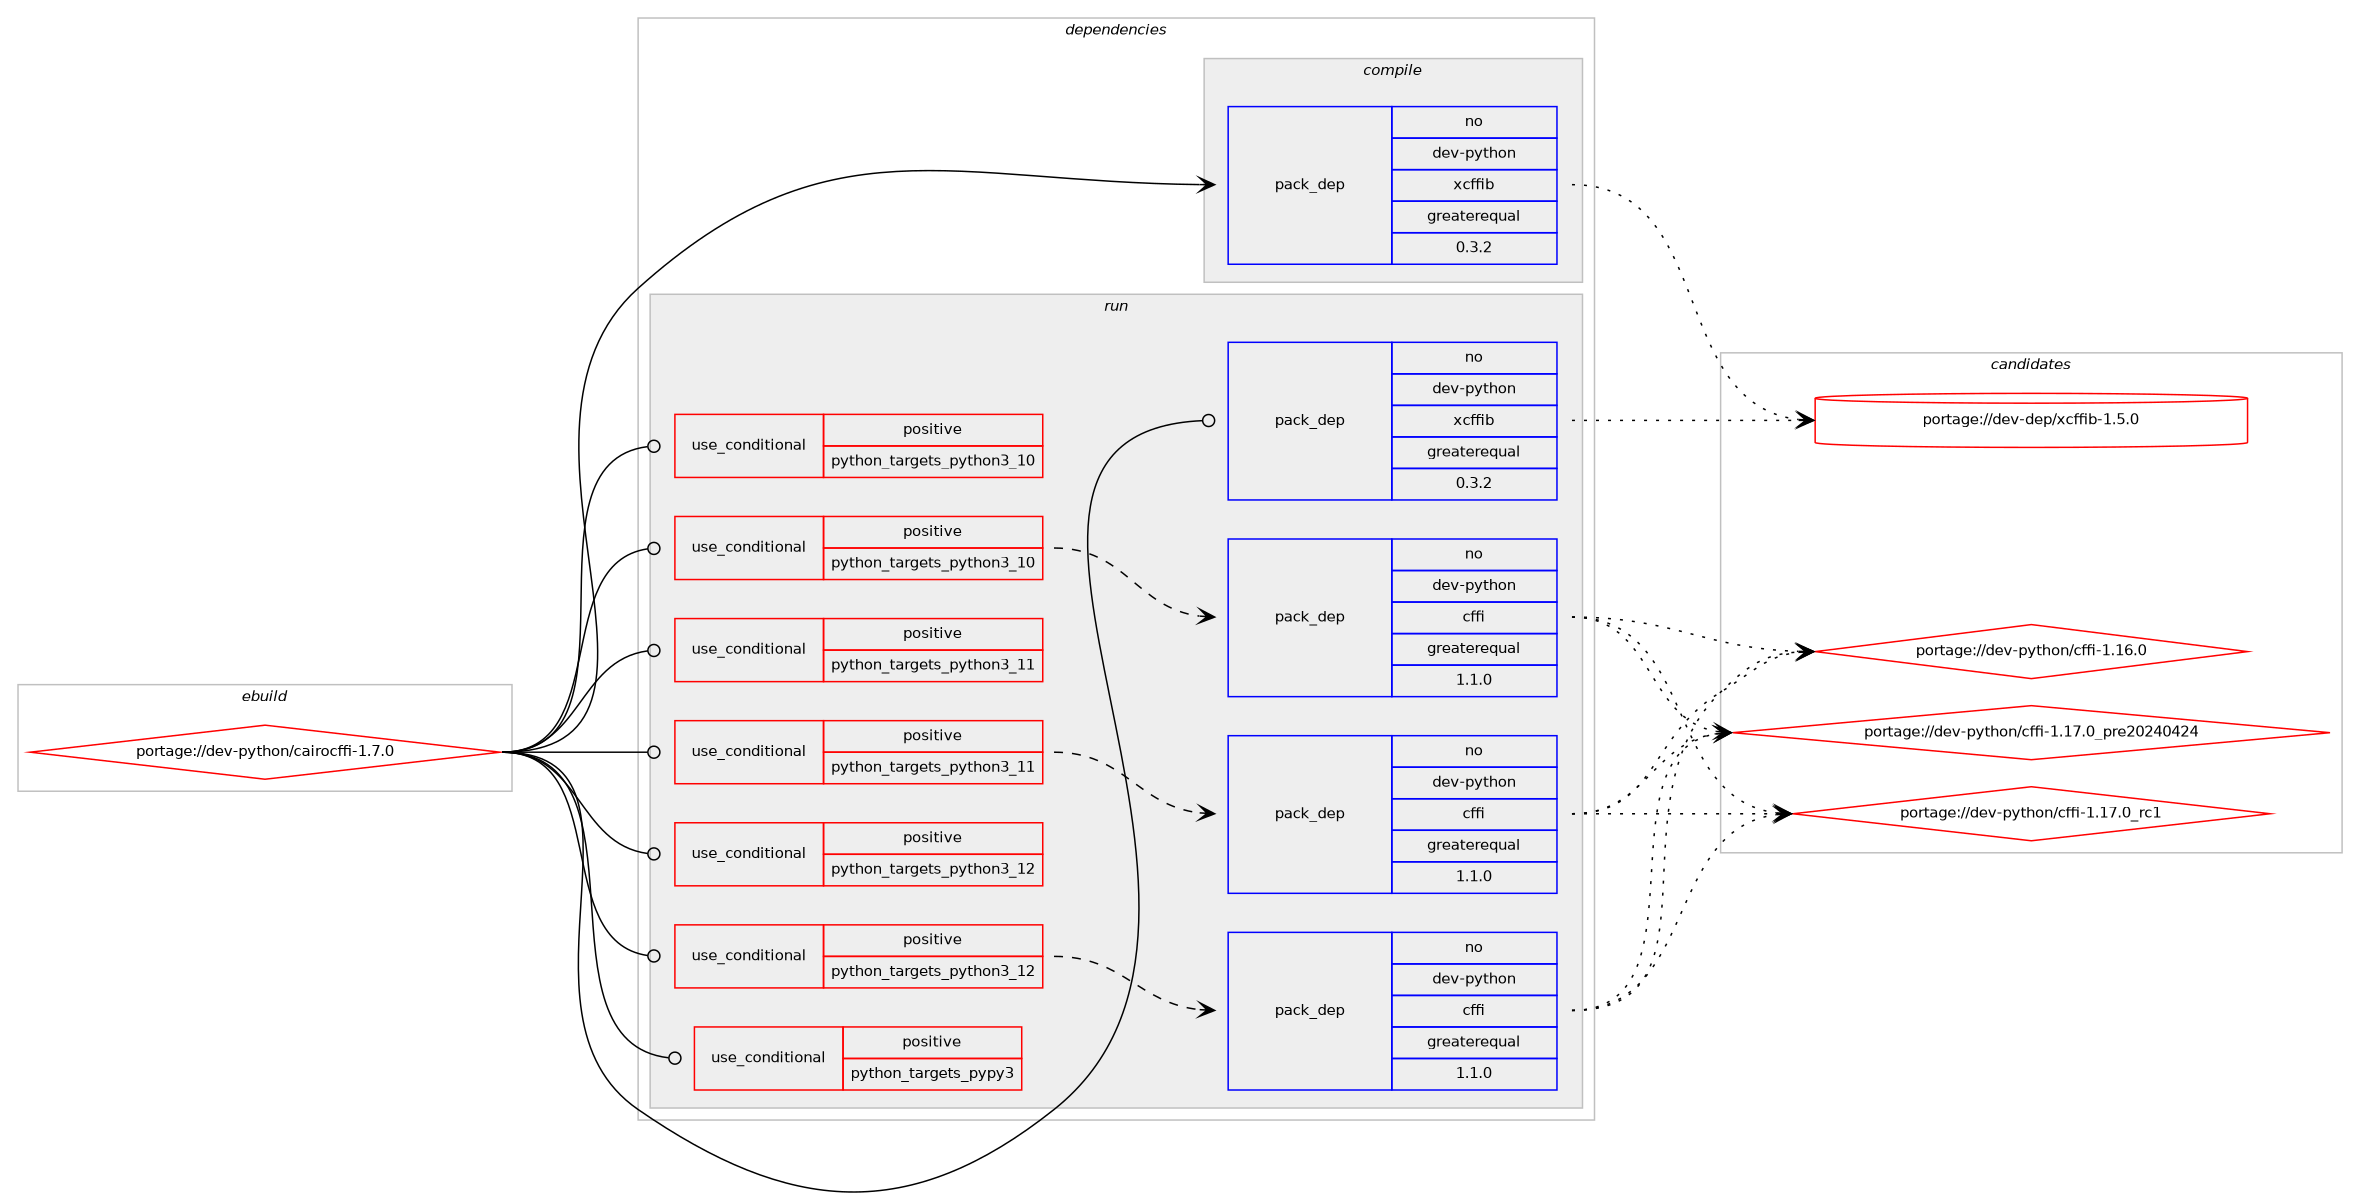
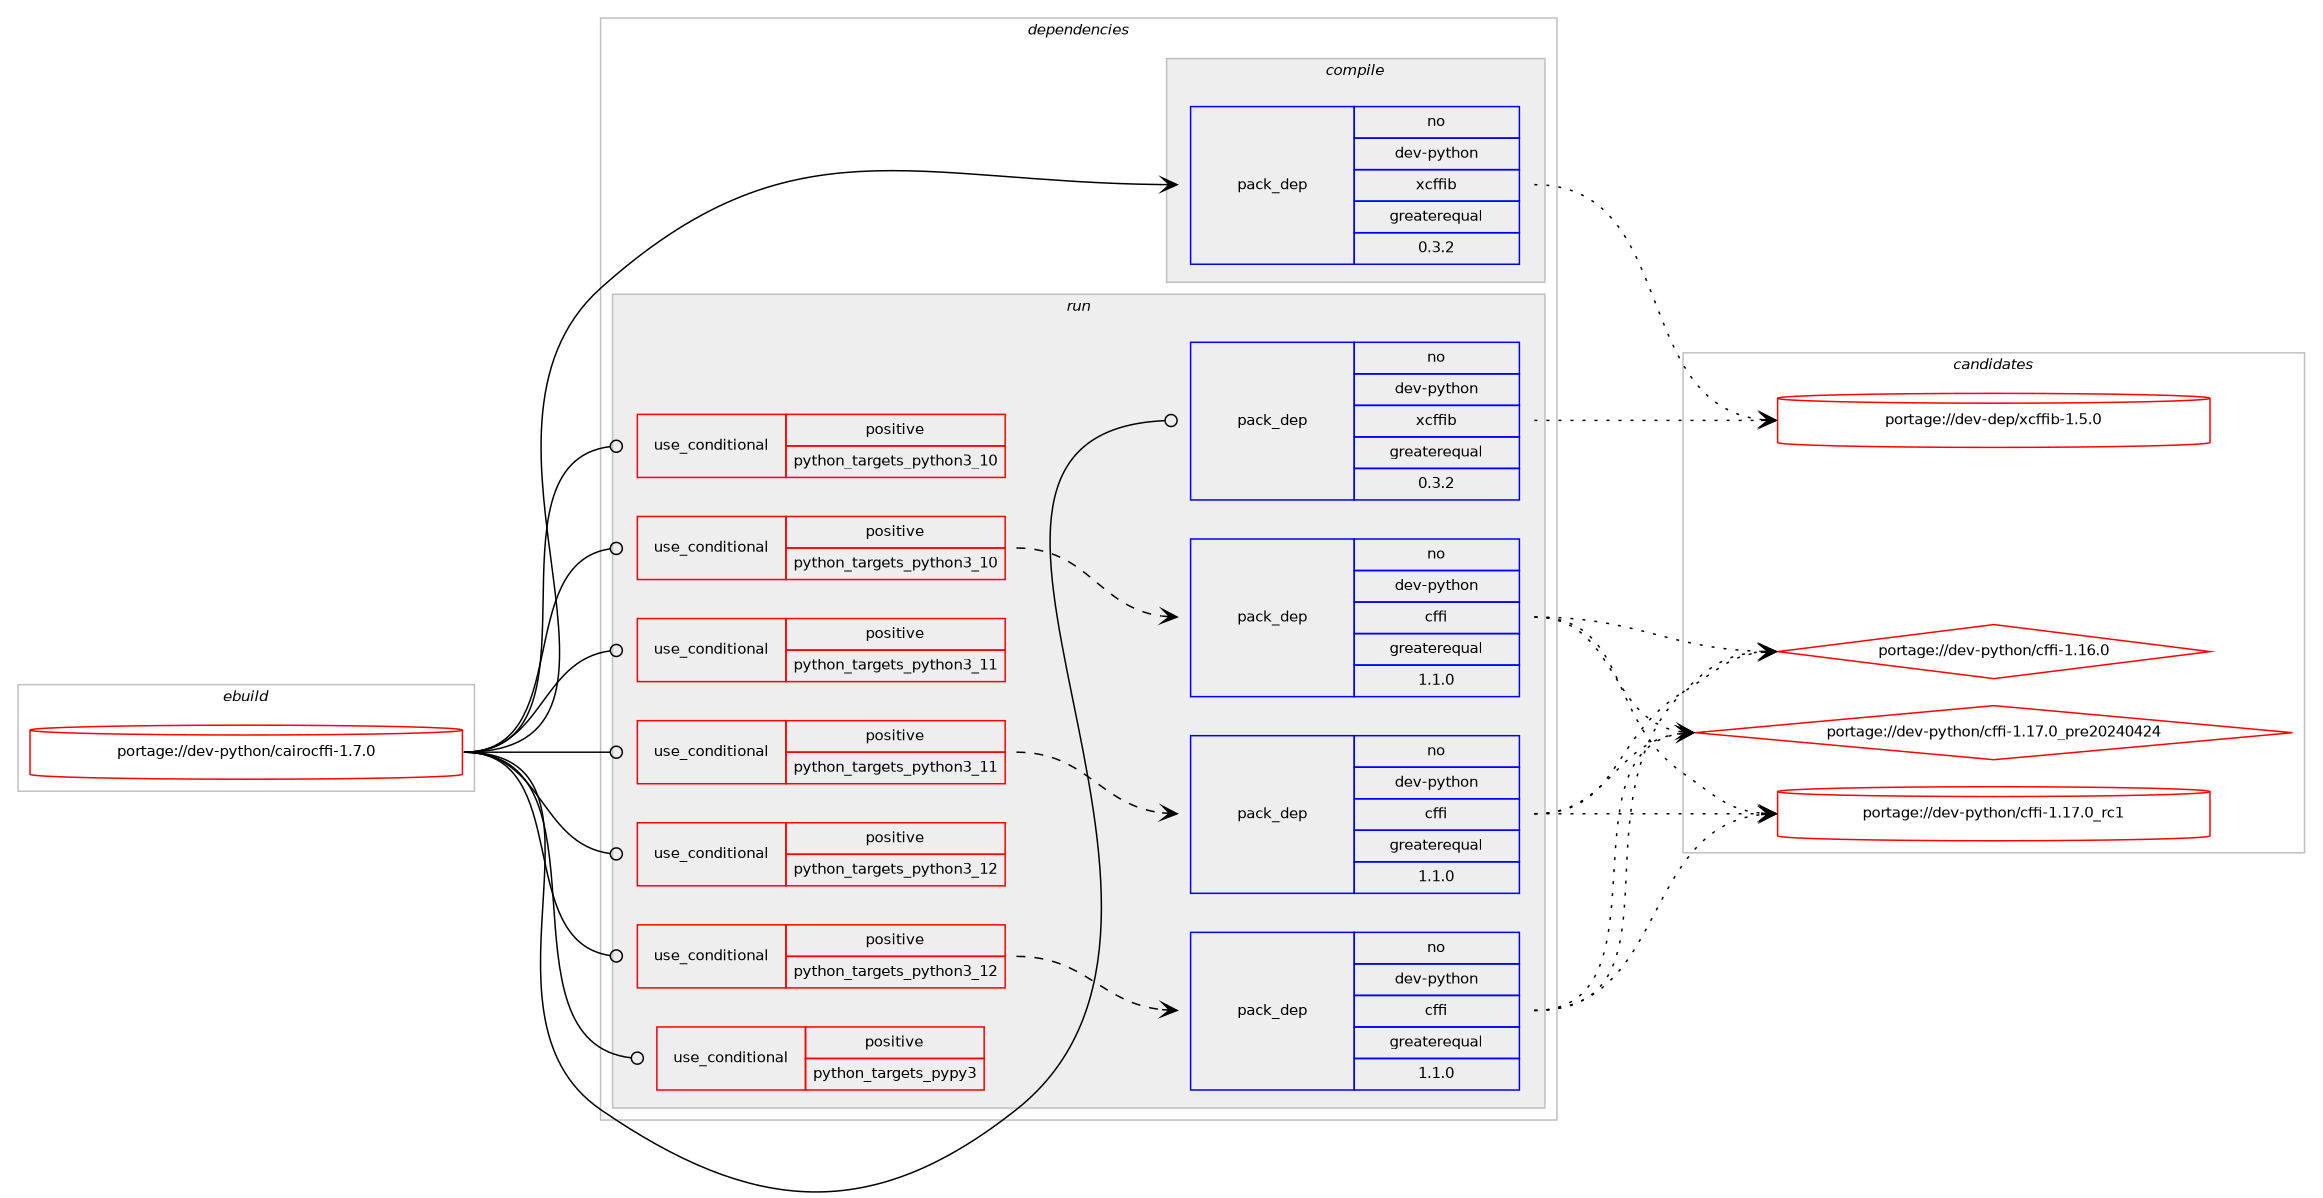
(265, 752) -> (246, 752)
(2031, 814) -> (1994, 814)
